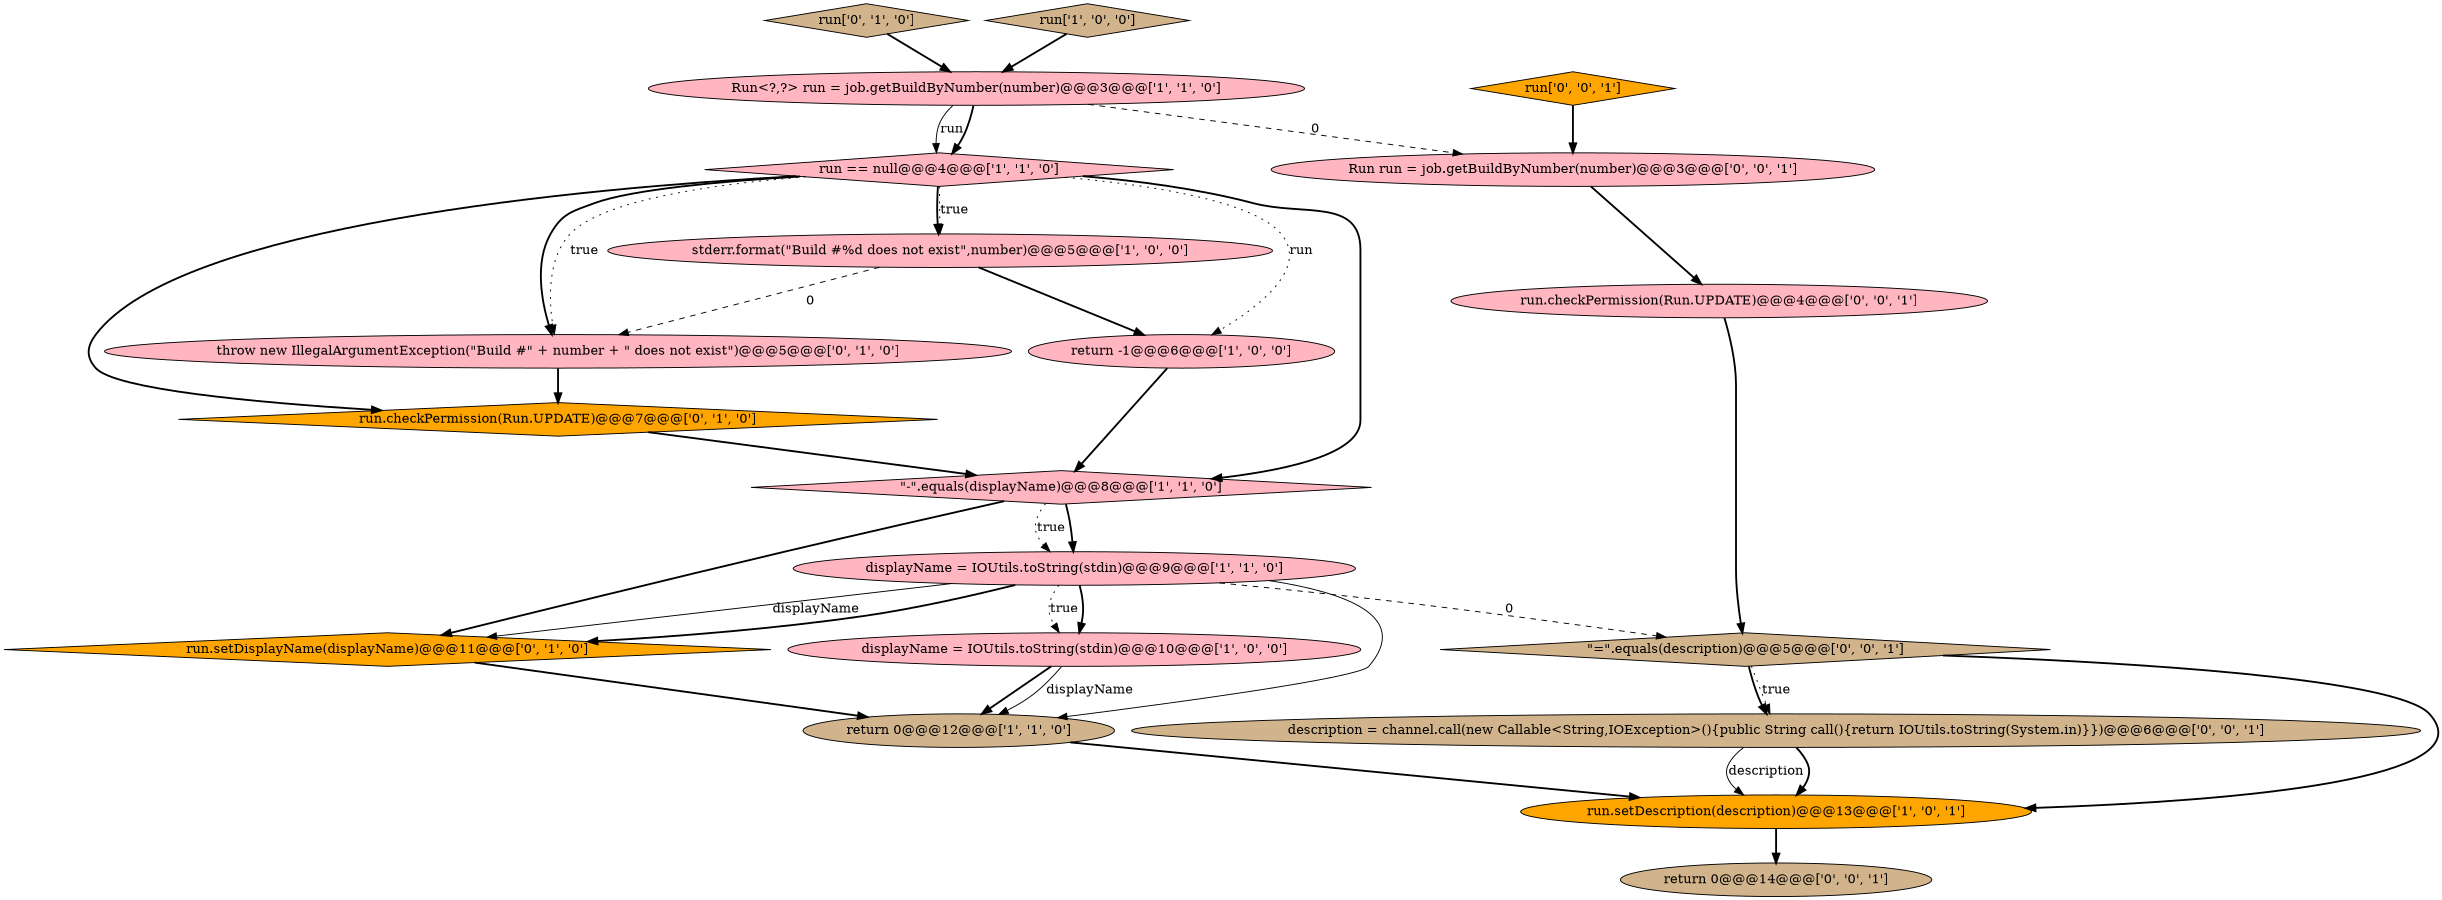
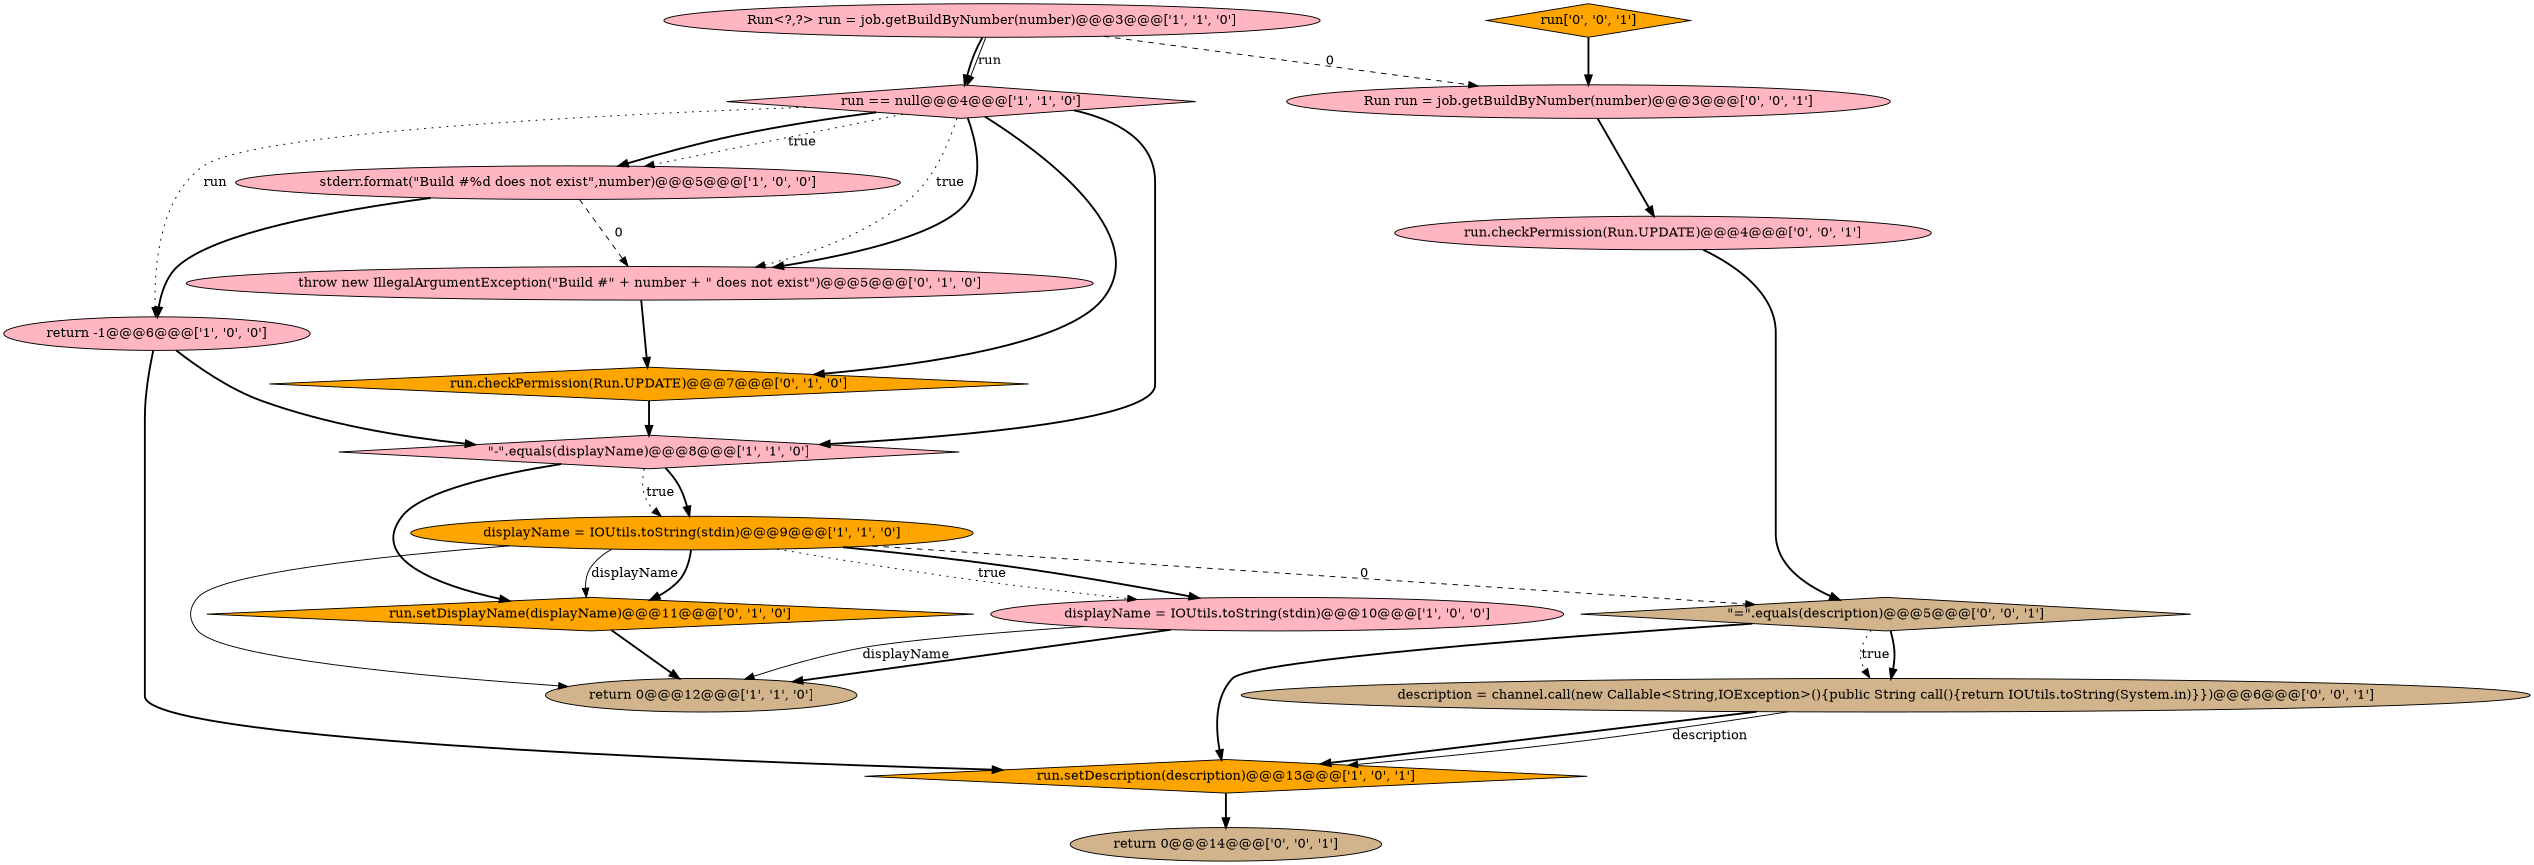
(867, 21) -> none
(1087, 21) -> none
(1074, 568) -> (692, 533)
(1350, 769) -> (393, 741)
(1776, 812) -> (1226, 776)
